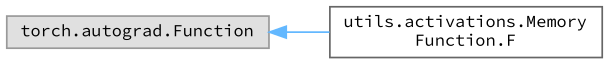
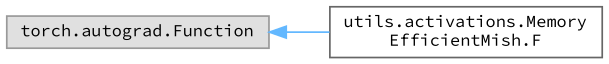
(466, 32) -> (466, 32)
